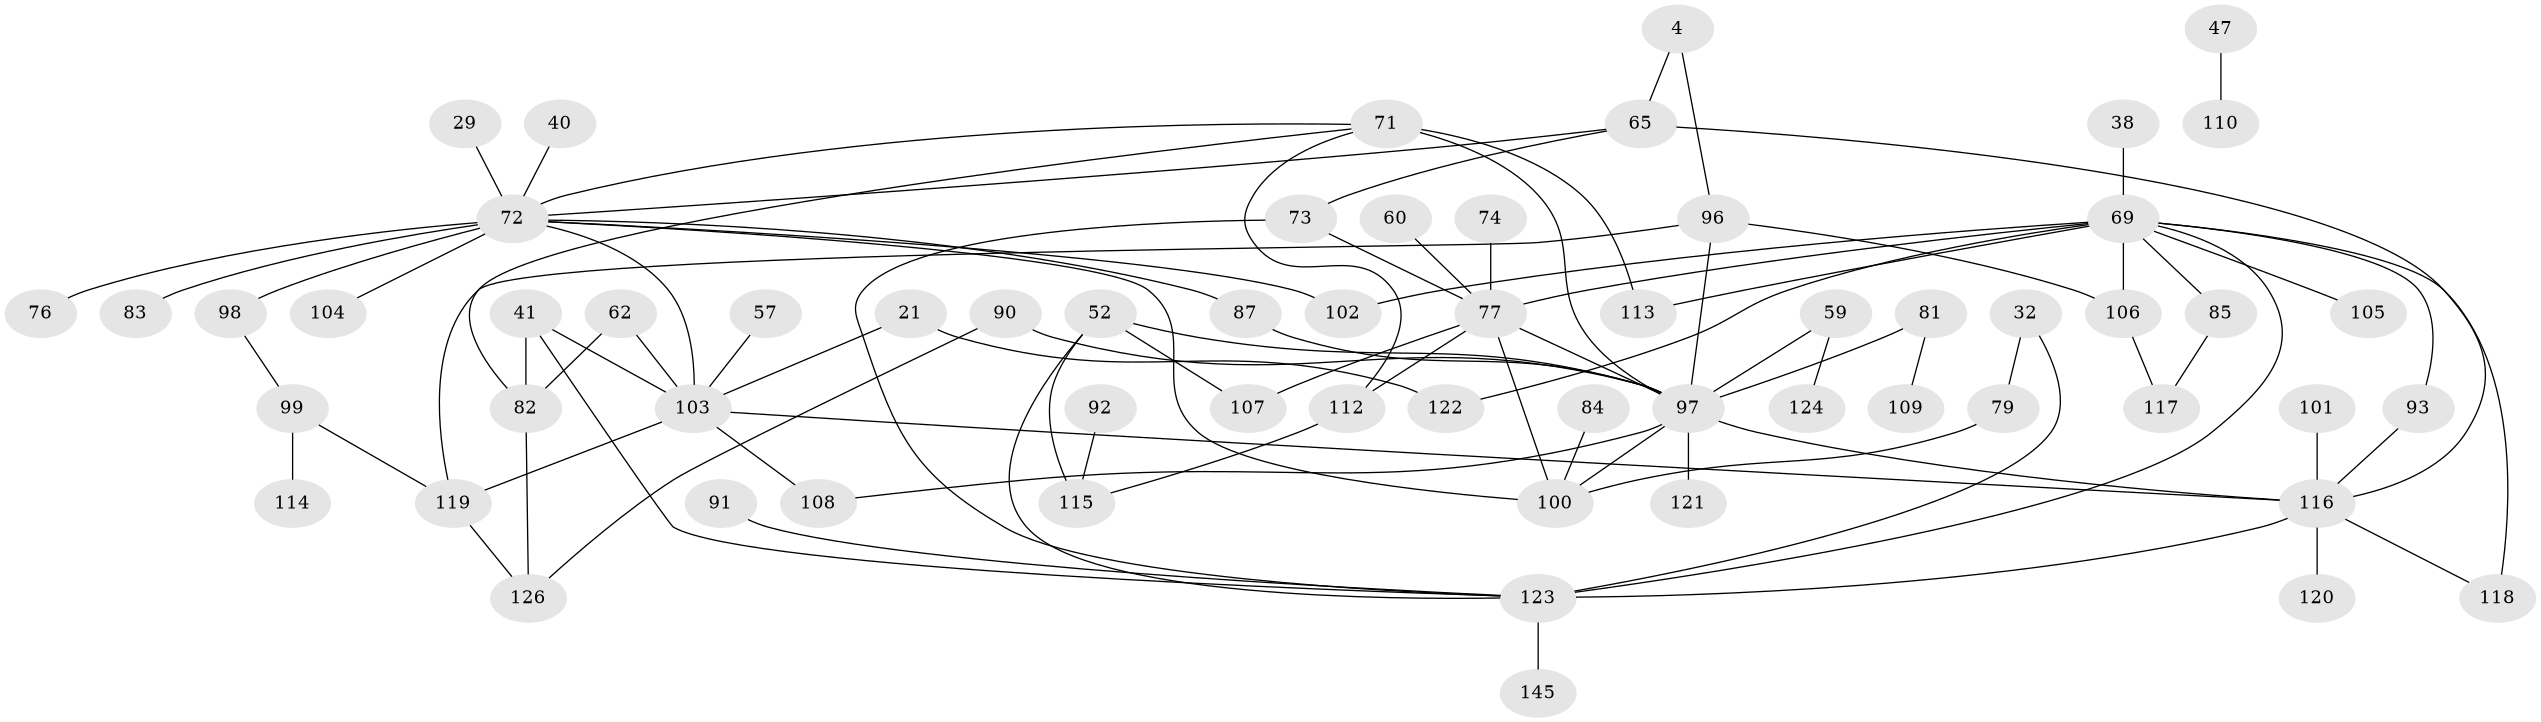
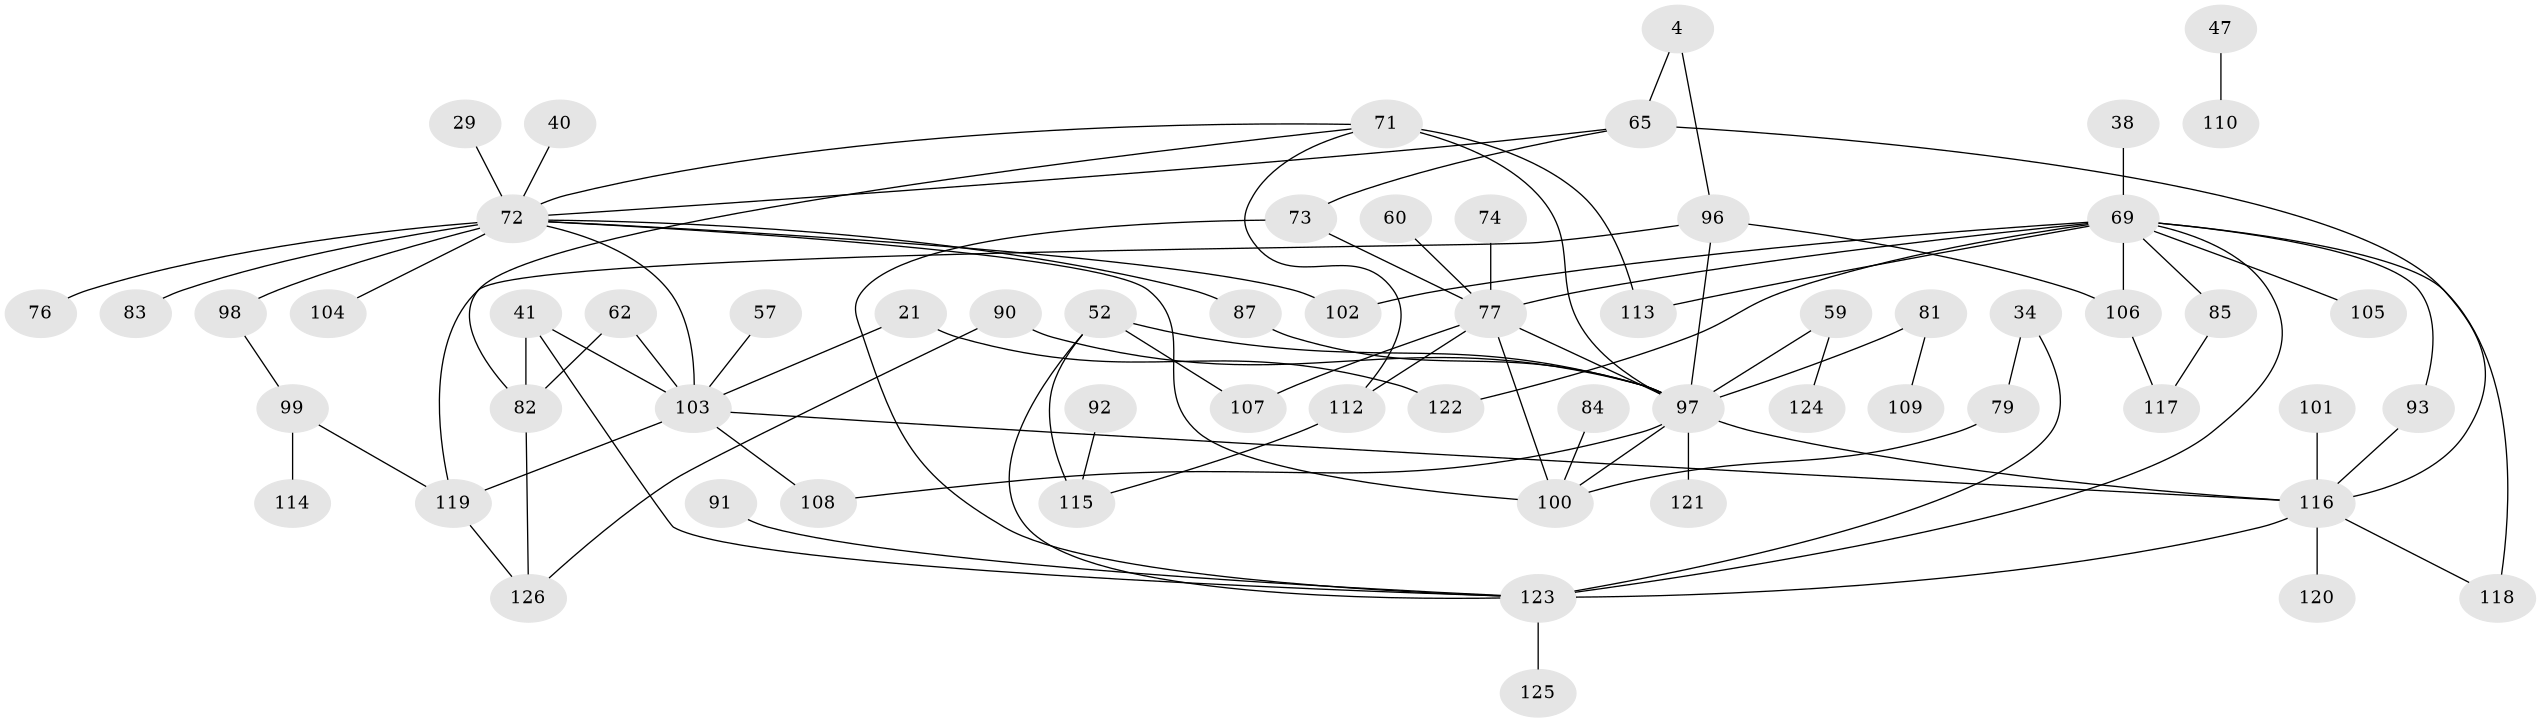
(2026, 314) -> (2026, 314)
(1538, 693) -> (1538, 693)
